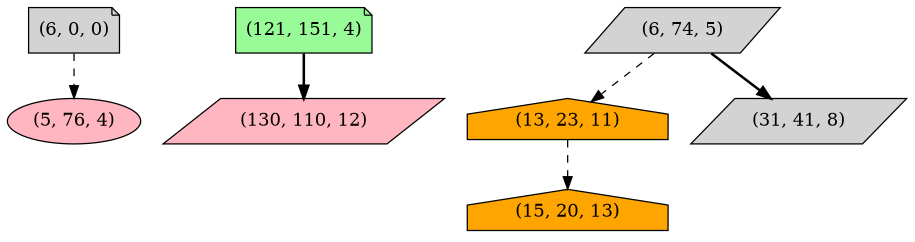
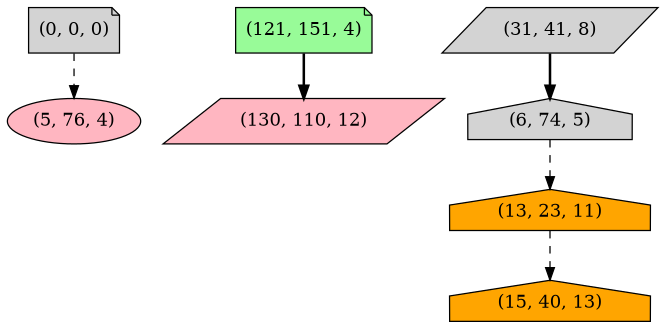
(74, 30) -> (74, 30)
(683, 30) -> (550, 121)
(736, 72) -> (550, 70)
(568, 212) -> (550, 303)
